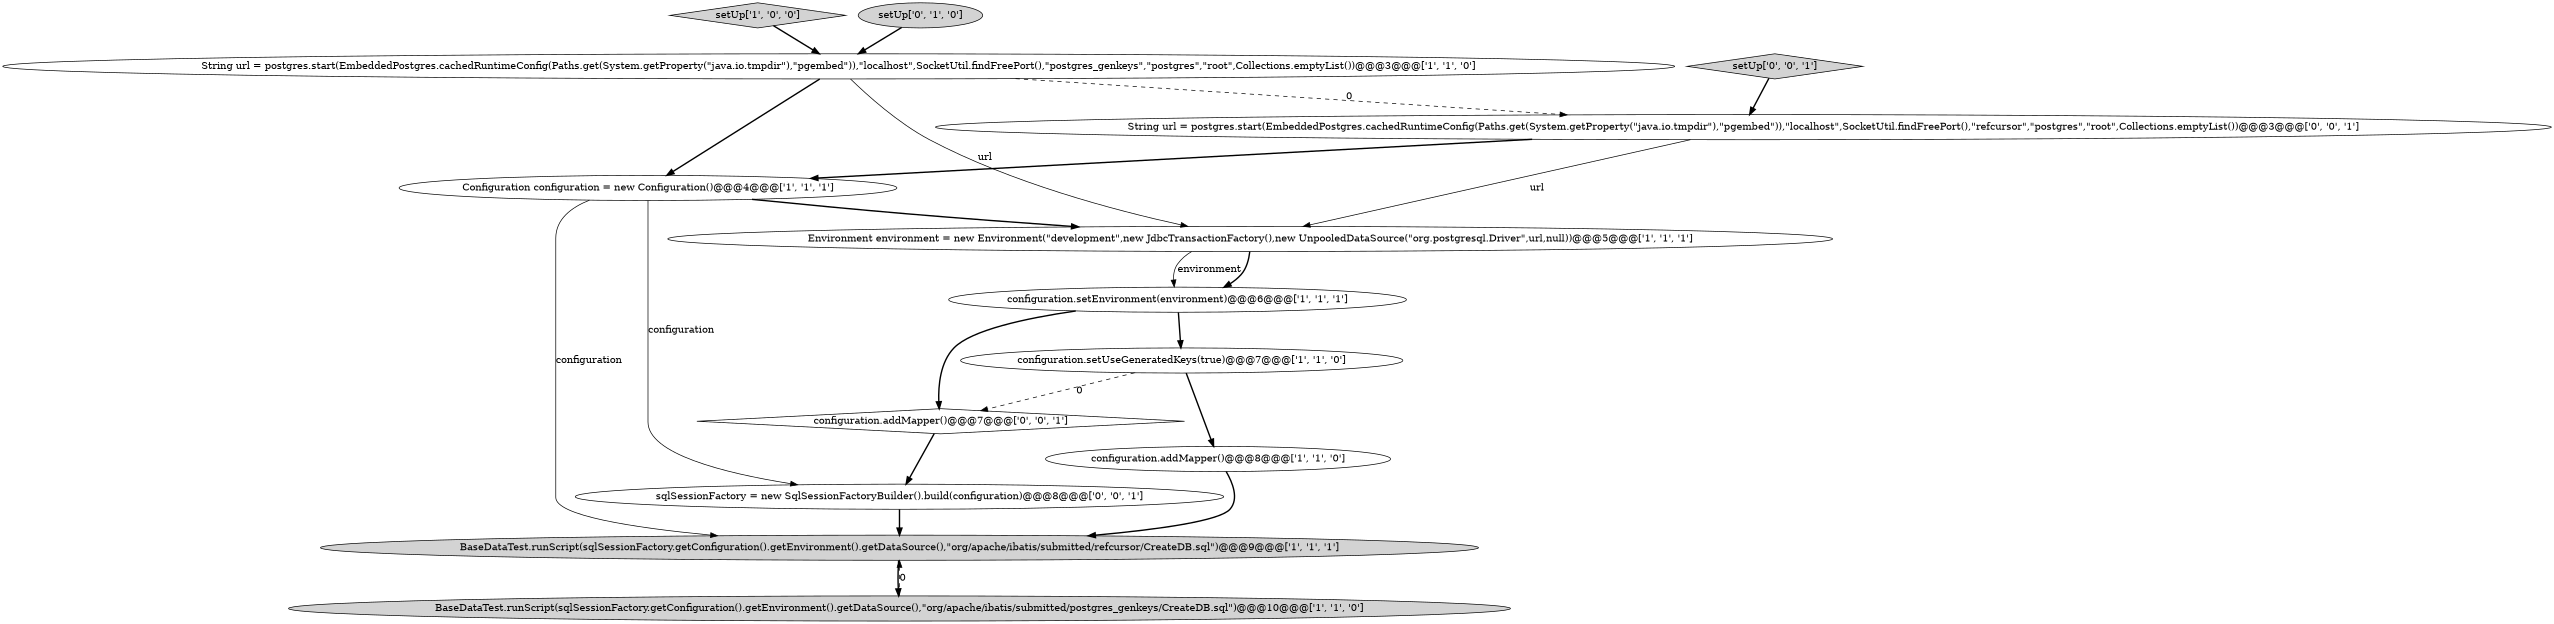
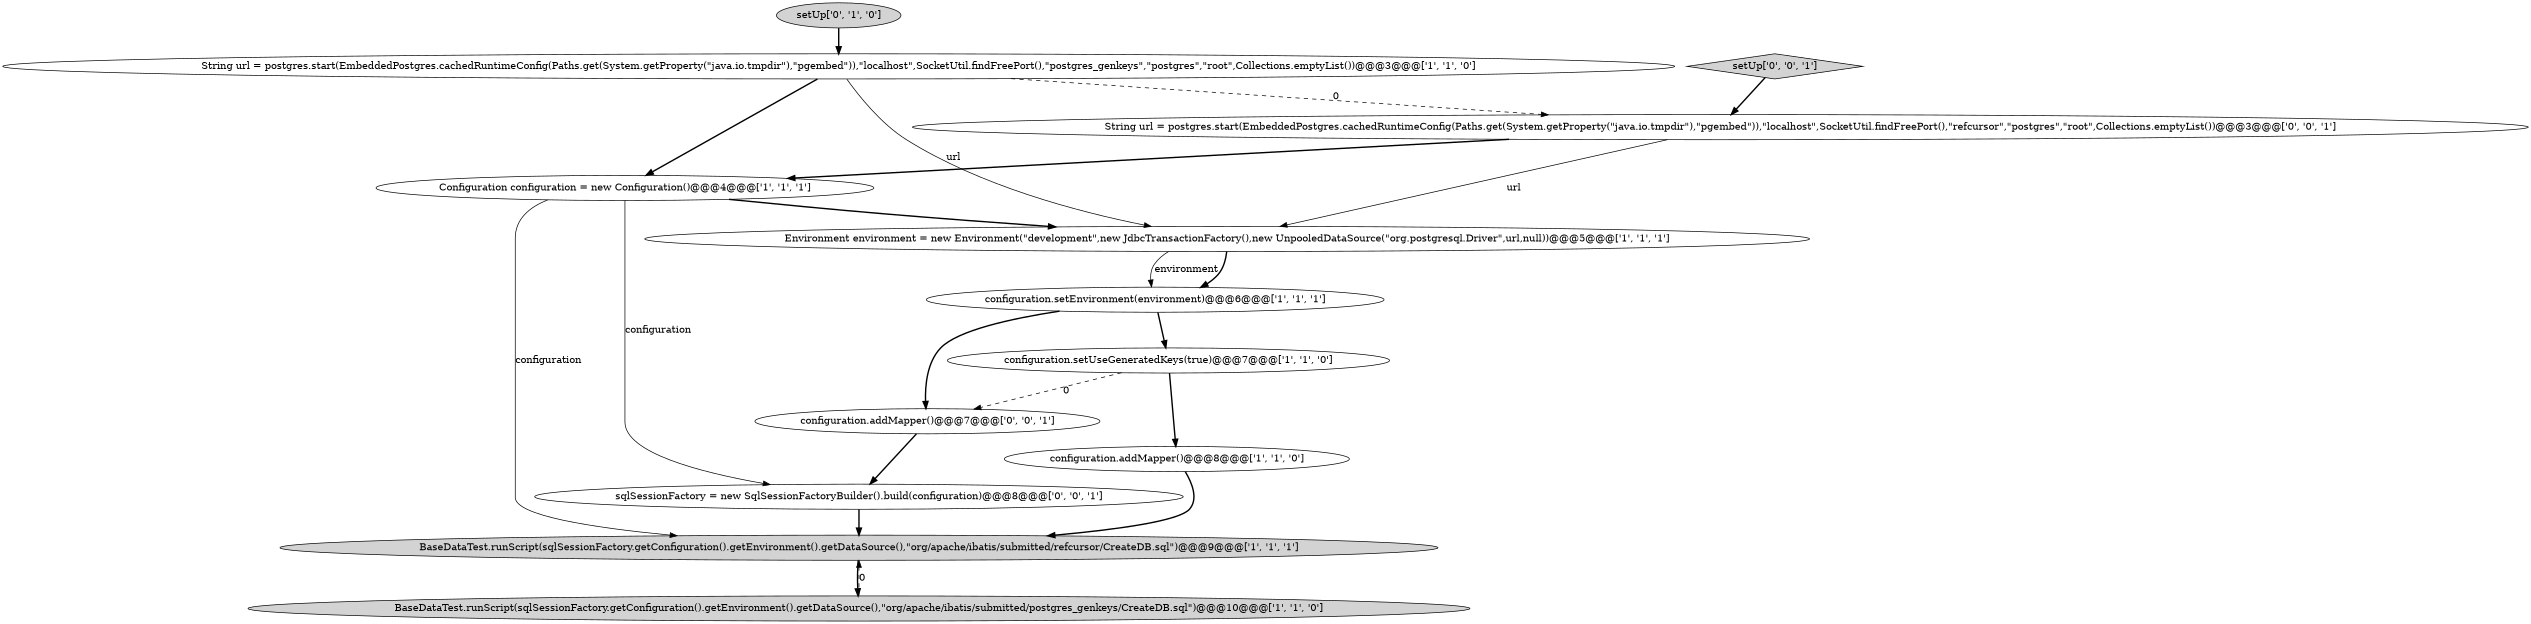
(758, 15) -> none
(941, 421) -> (927, 421)
